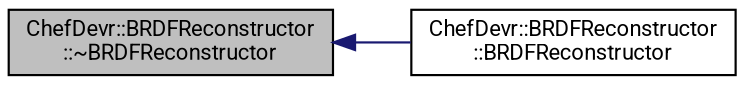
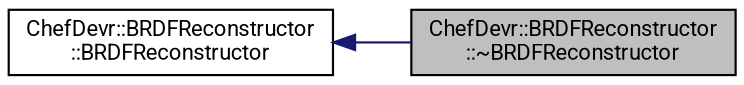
(383, 42) -> (383, 42)
